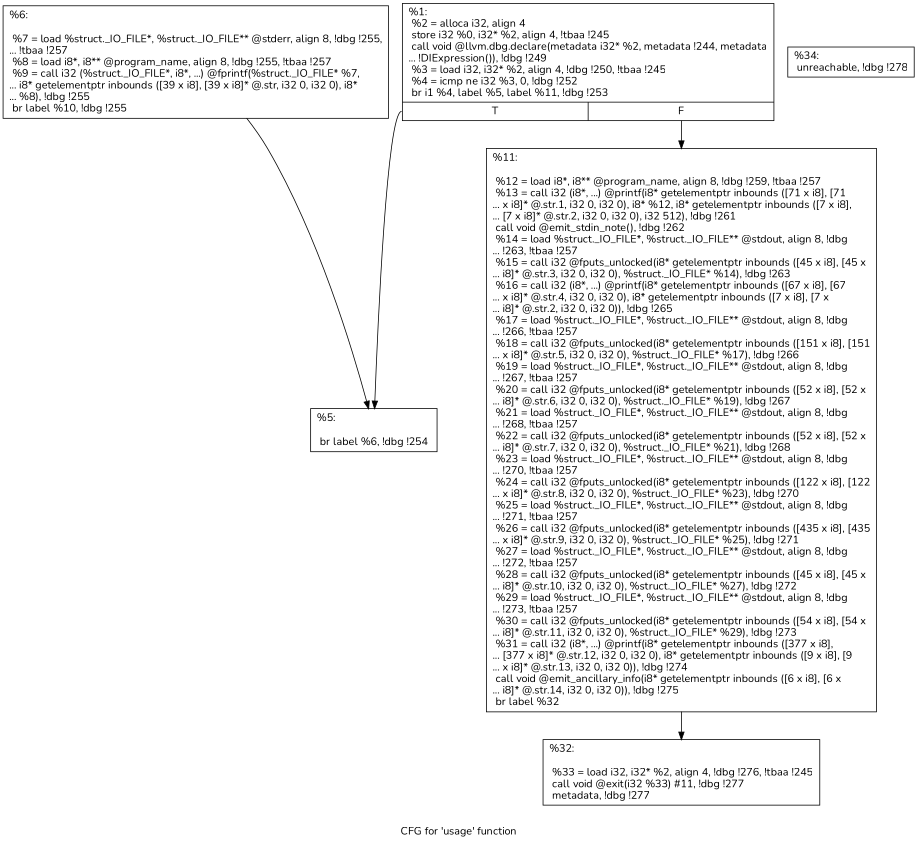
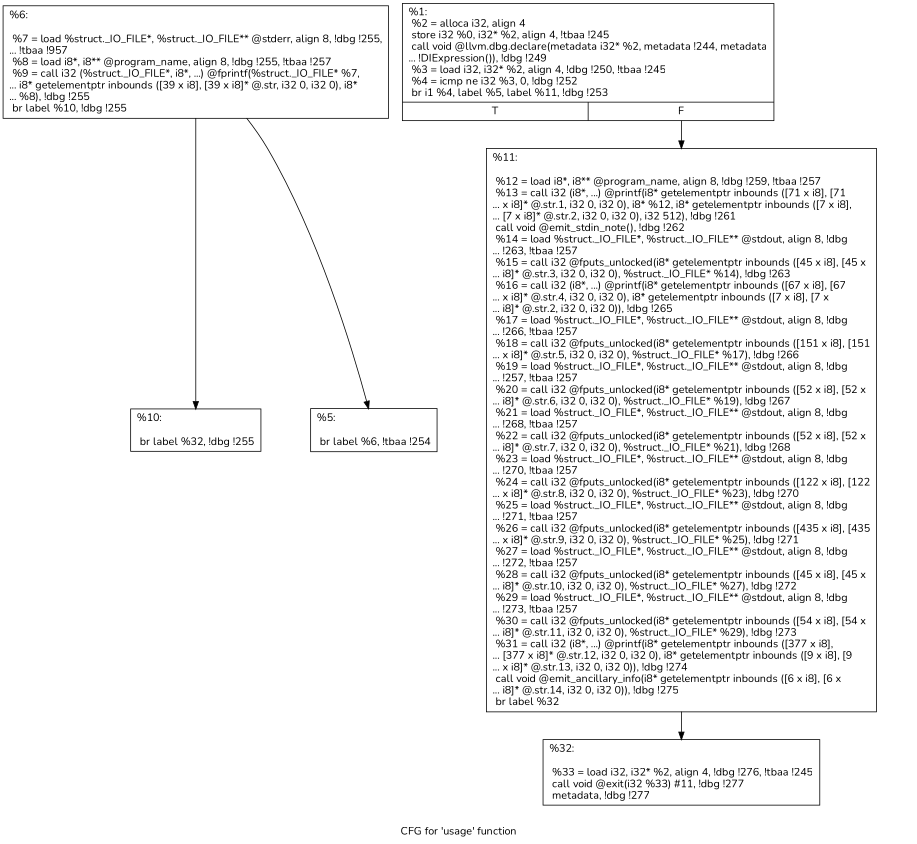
(39, 50) -> (39, 50)
(851, 62) -> none
(382, 255) -> none
(535, 378) -> (535, 378)
none -> (196, 430)
(373, 442) -> (374, 442)
